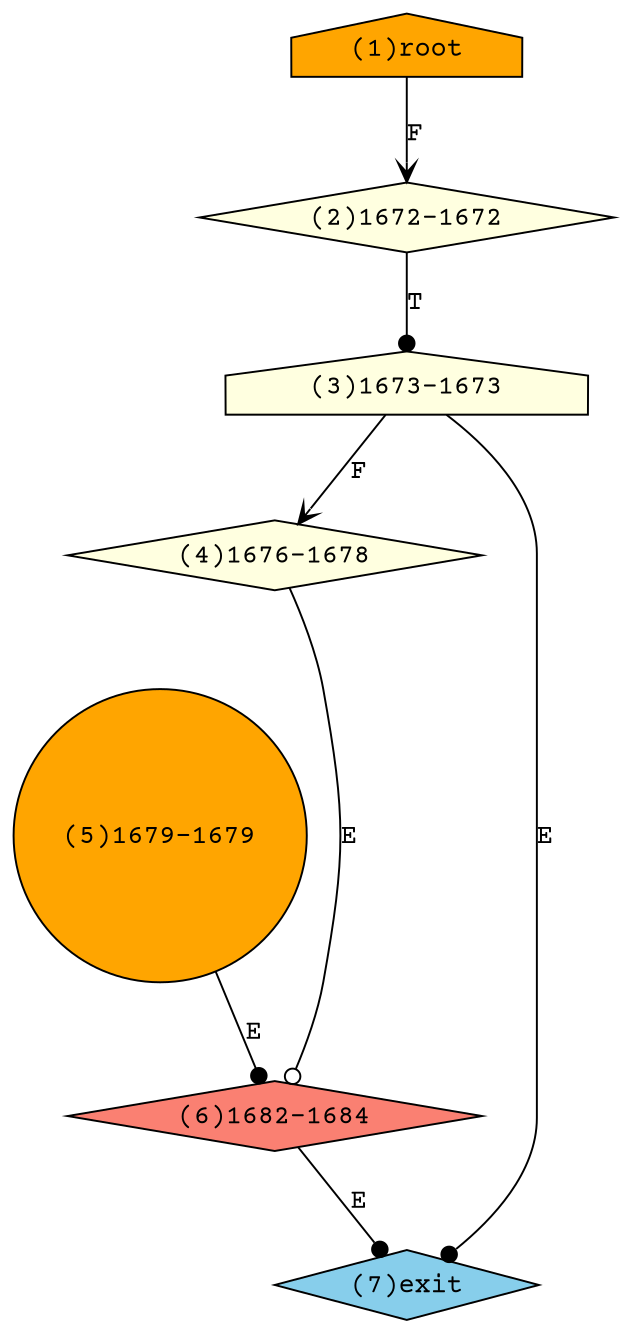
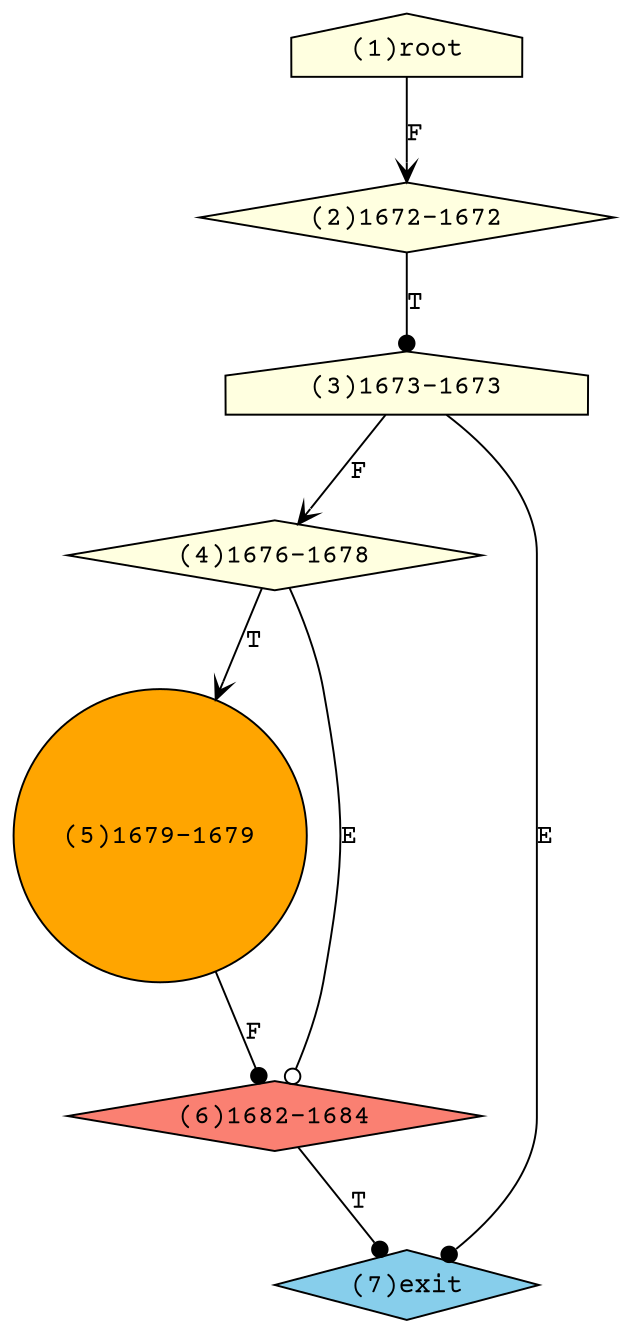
(407, 49) -> (407, 49)
none -> (243, 635)
(254, 1032) -> (254, 1032)
(359, 1201) -> (359, 1201)
